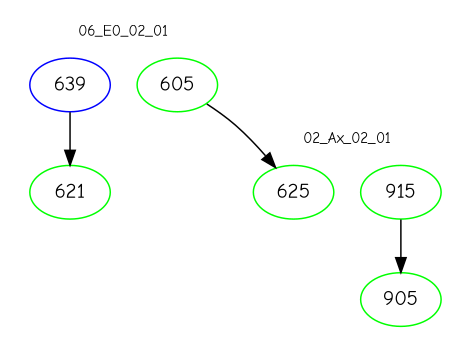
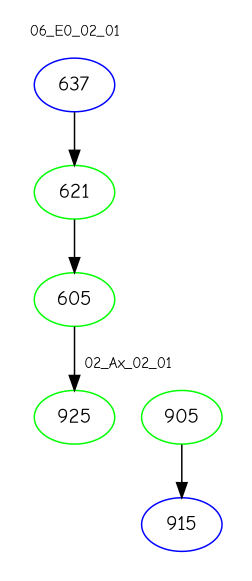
(70, 85) -> (75, 85)
(294, 192) -> (75, 417)
(401, 192) -> (182, 525)
none -> (75, 239)
(401, 239) -> (182, 464)
